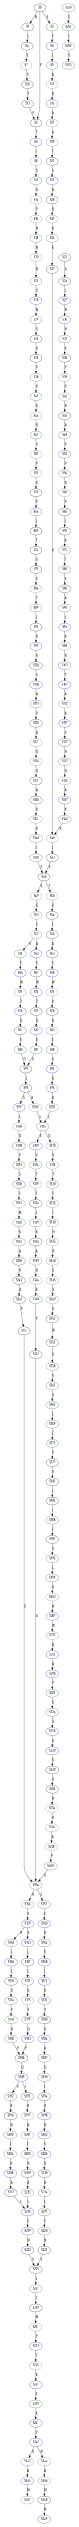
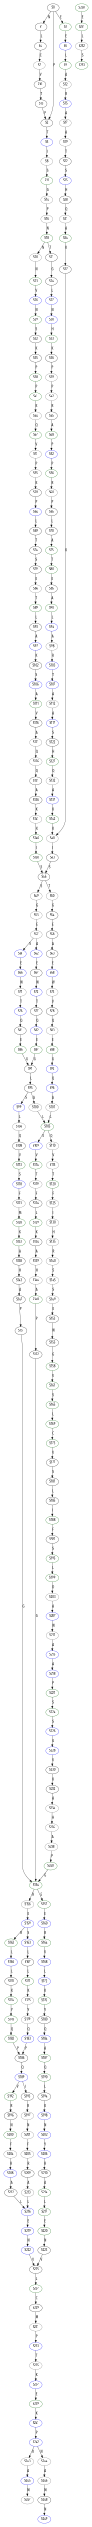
none -> (49, 247)
(20, 954) -> (20, 954)
